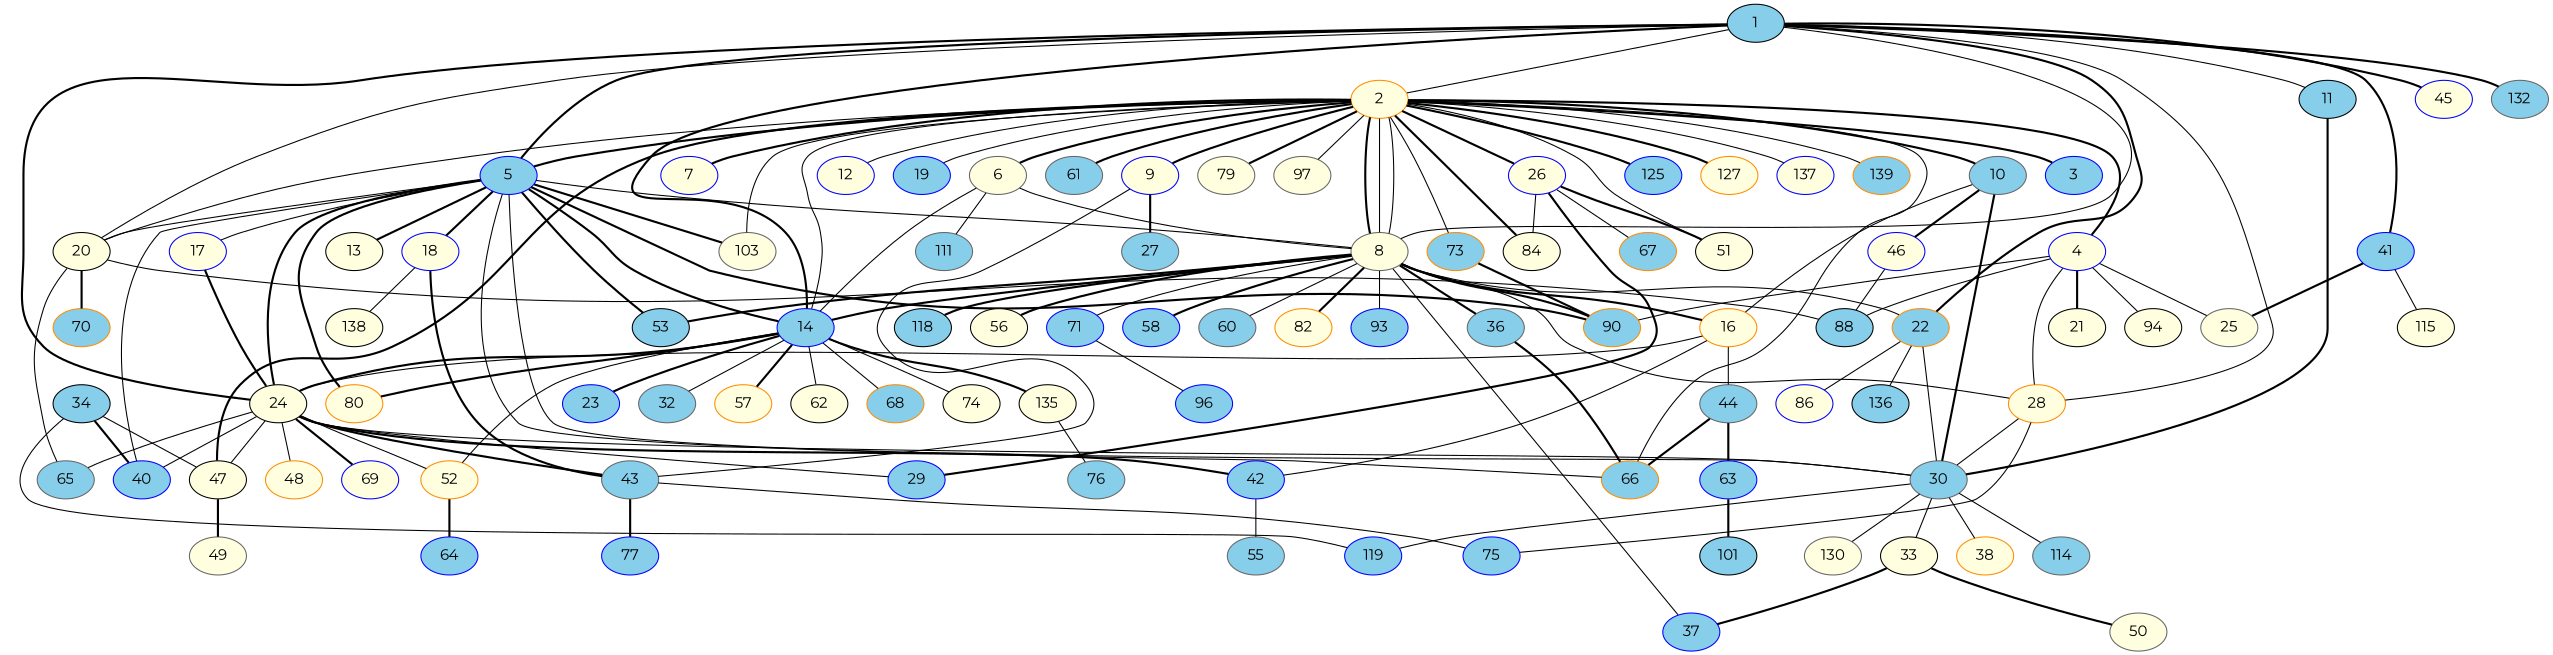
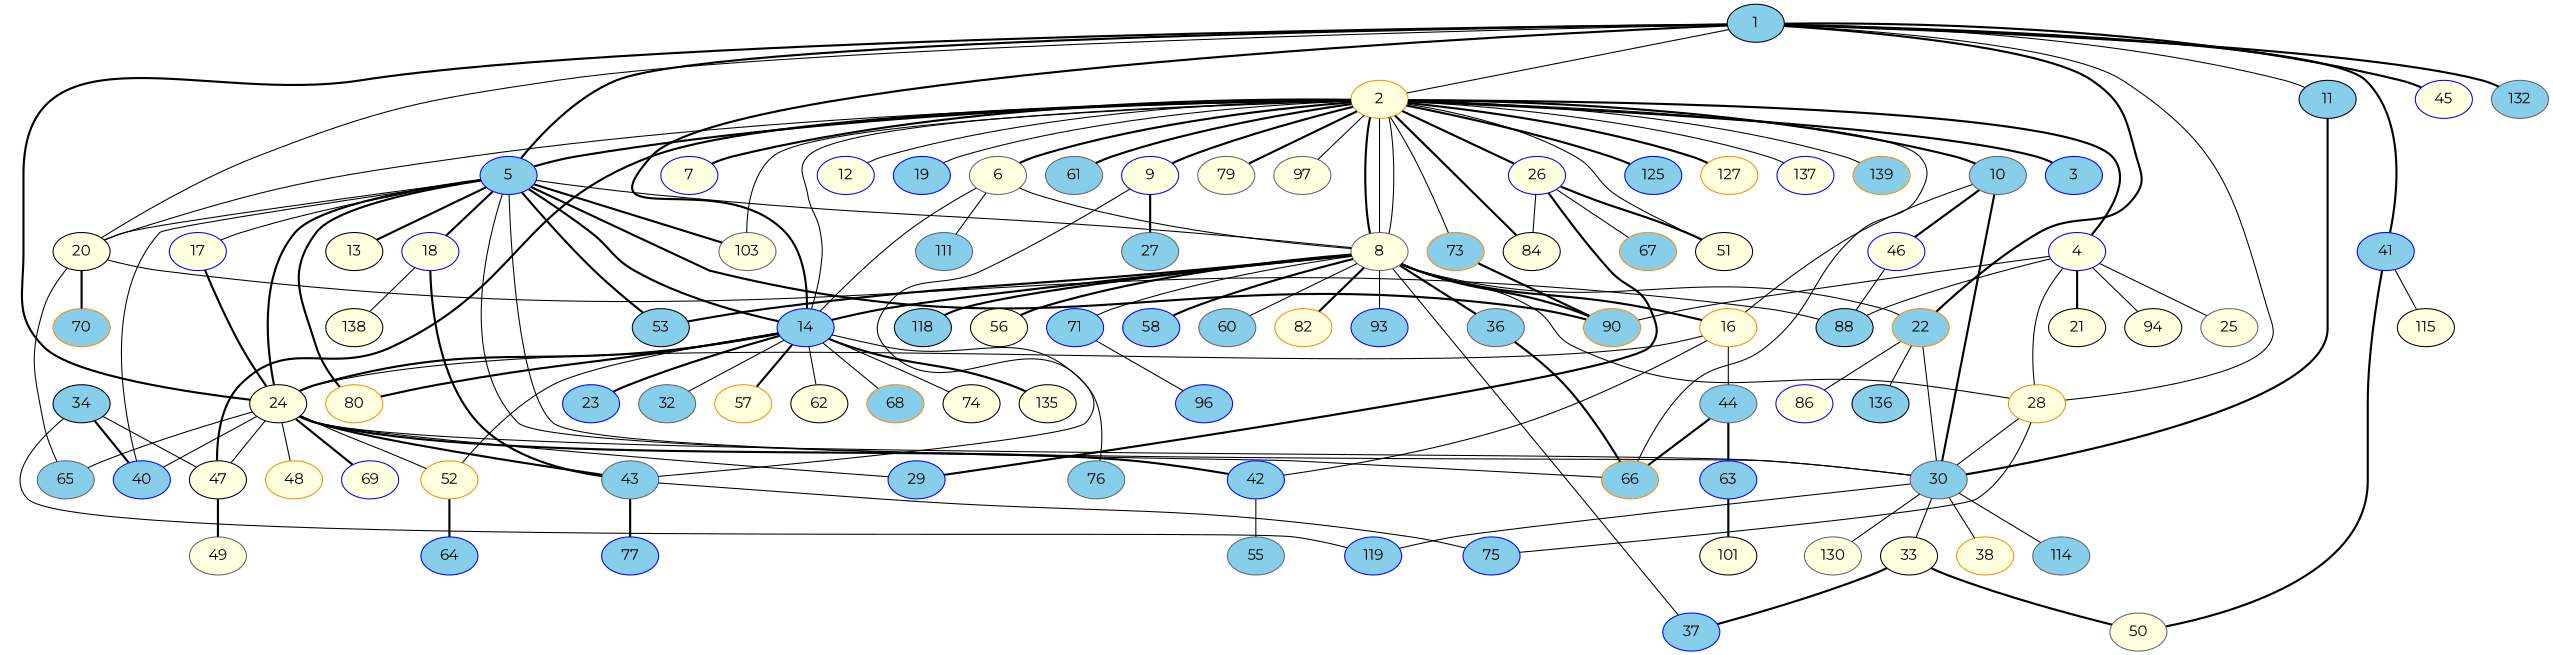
(1973, 222) -> none
(2308, 290) -> (2363, 508)
(1072, 442) -> (1003, 348)
(1728, 556) -> (1728, 556)
